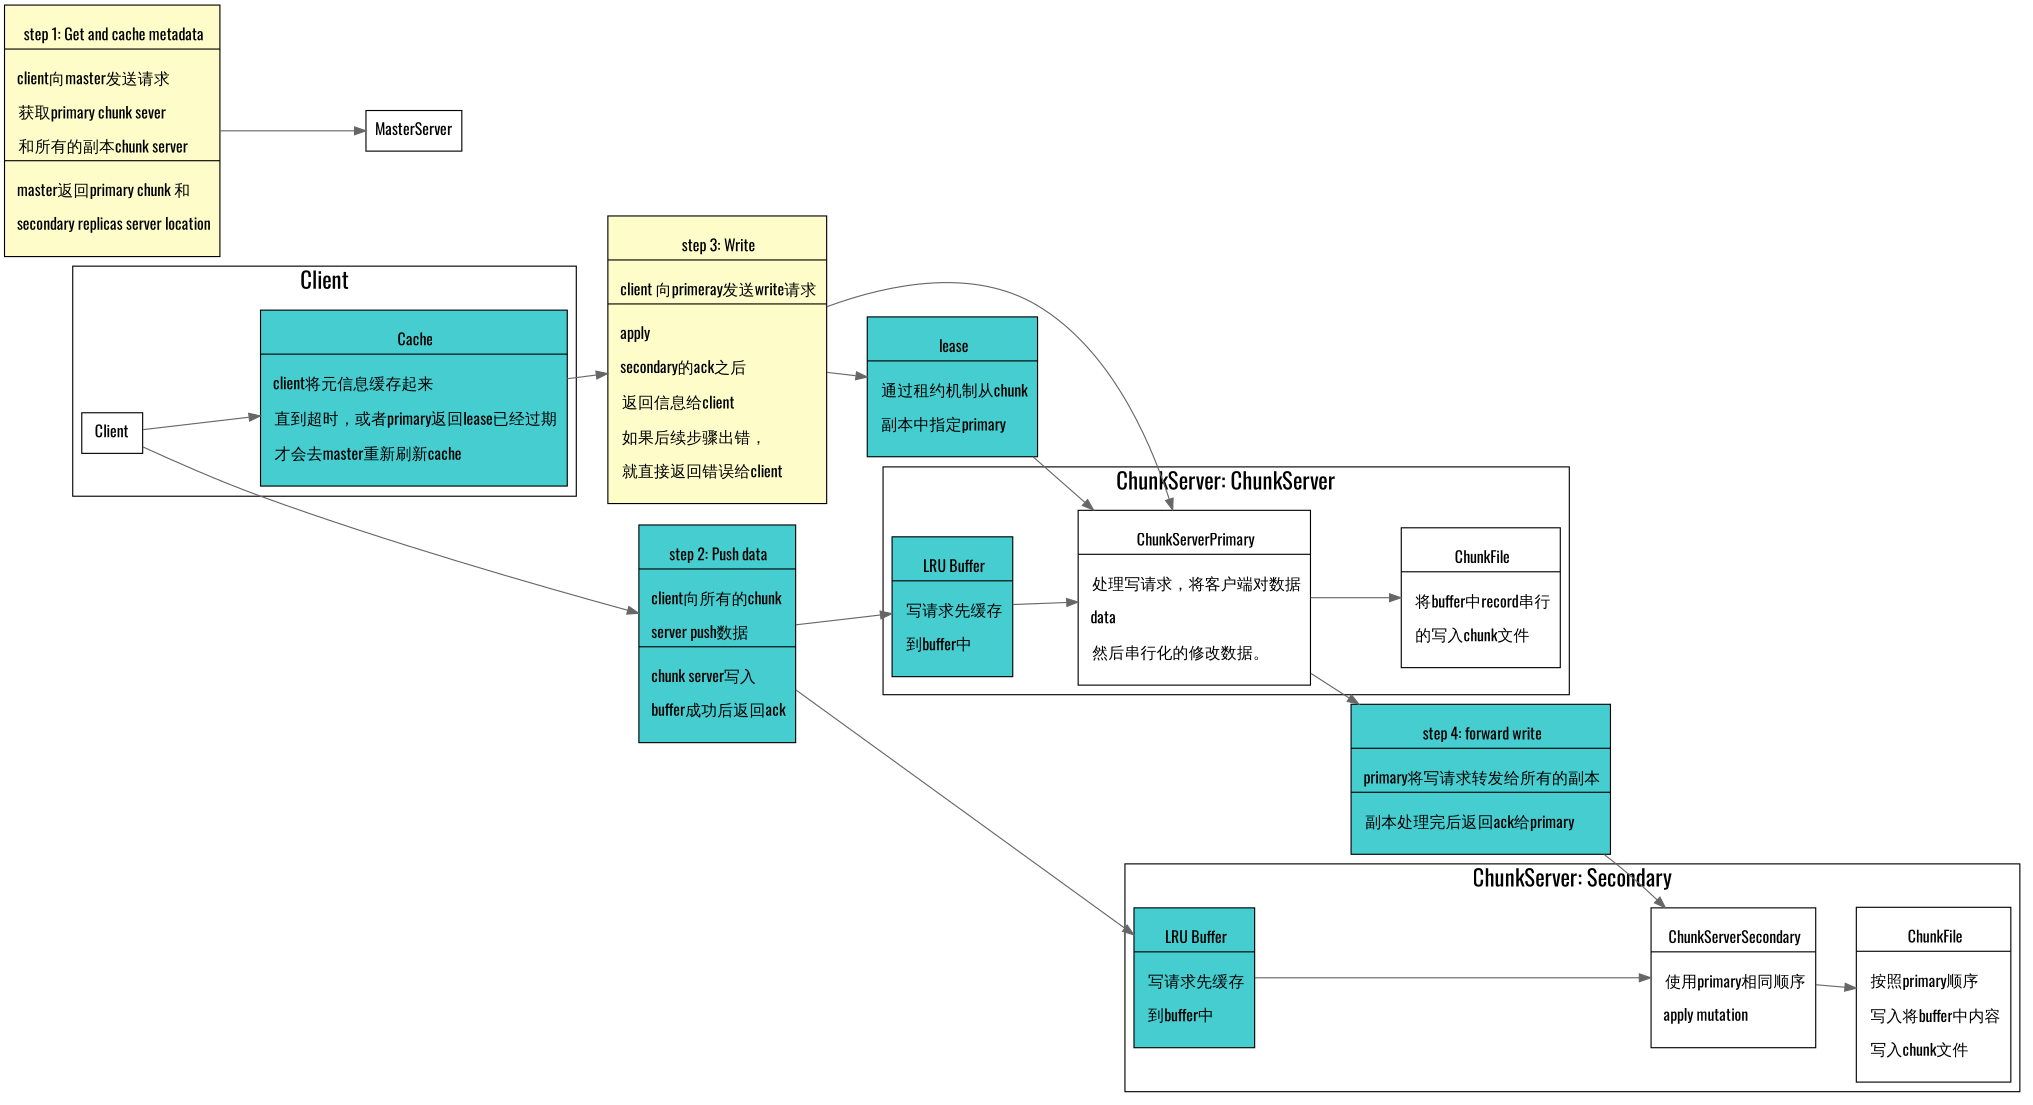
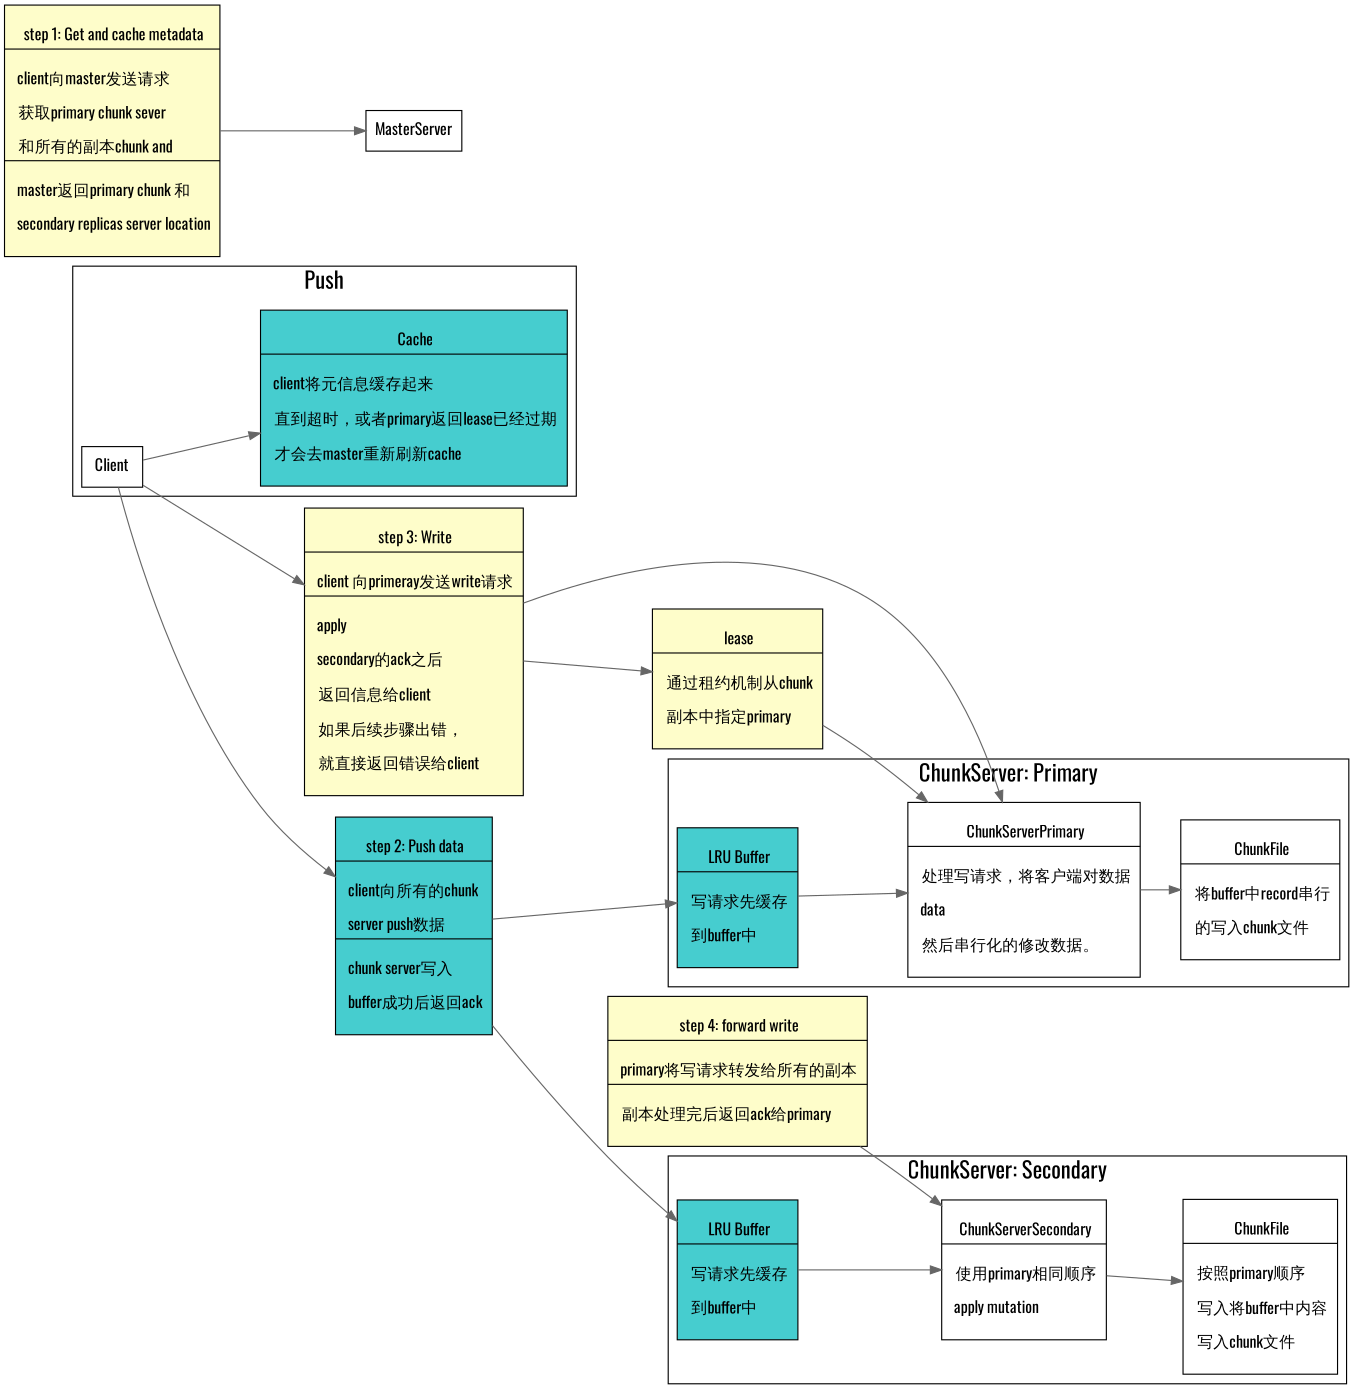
(101, 147) -> (94, 147)
(325, 283) -> (325, 283)
(583, 377) -> (219, 532)
(952, 387) -> (738, 679)
(1226, 484) -> (1009, 776)
(1330, 686) -> none
(1481, 779) -> (738, 1071)
